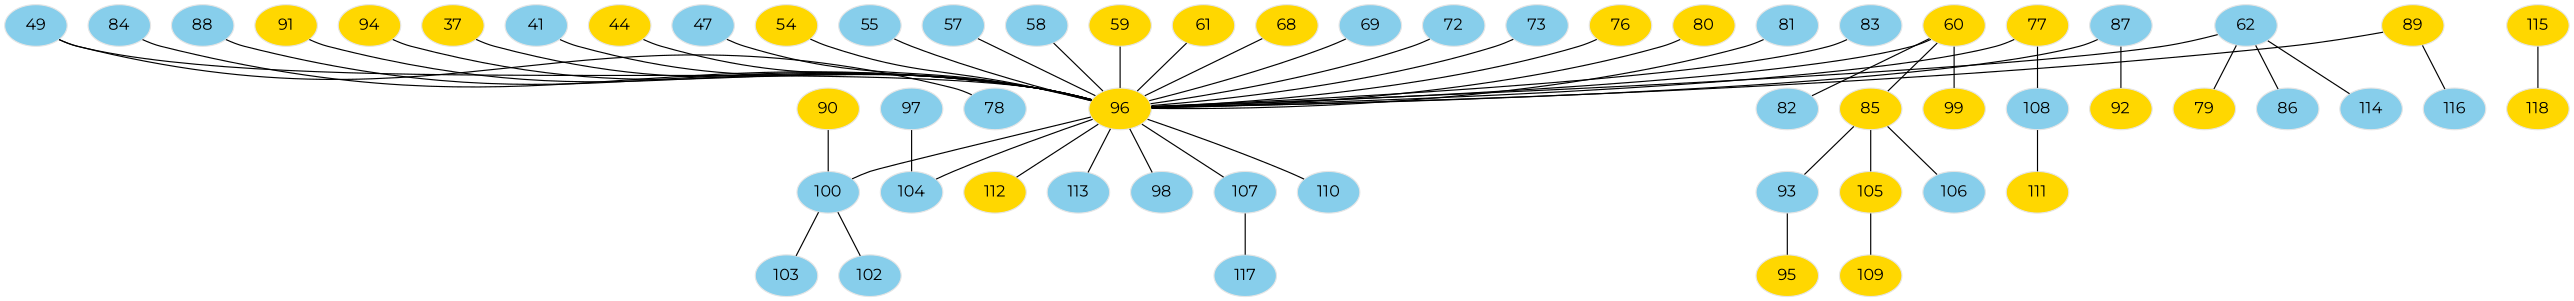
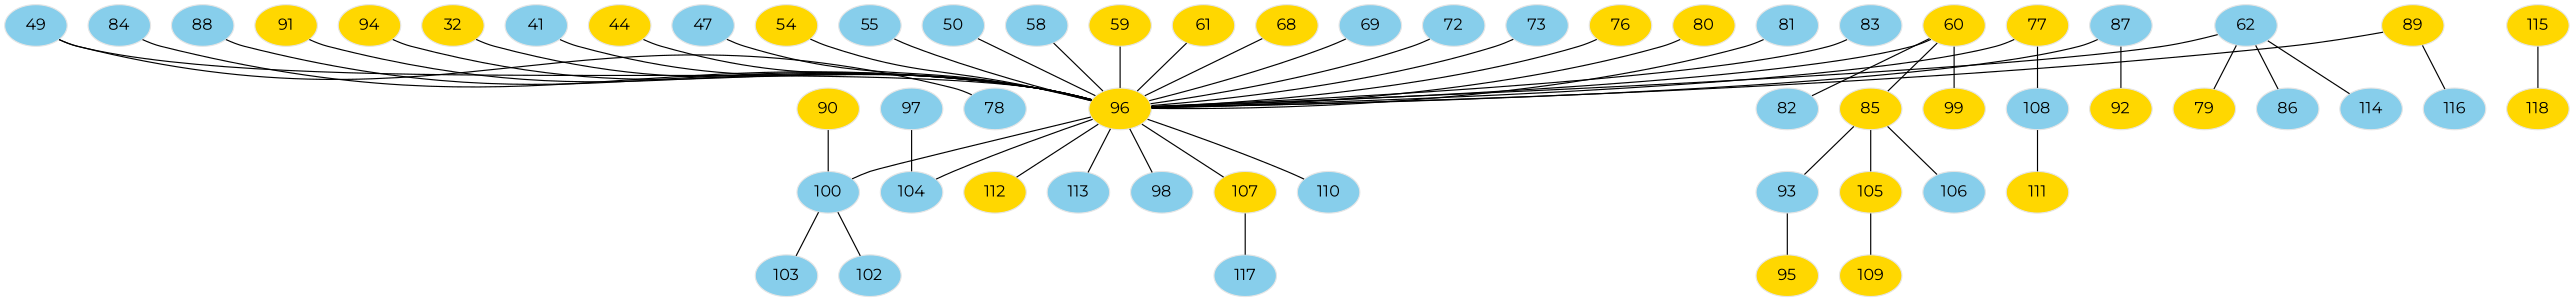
(453, 25) -> (453, 25)
(953, 25) -> (953, 25)
(1245, 192) -> (1245, 192)
